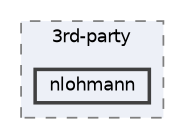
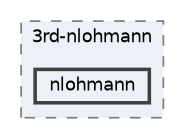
(92, 38) -> (92, 38)
